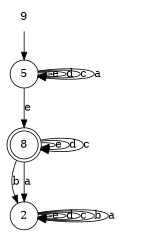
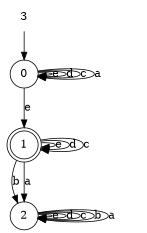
(24, 17) -> (24, 17)
(24, 74) -> (24, 74)
(24, 145) -> (24, 145)
